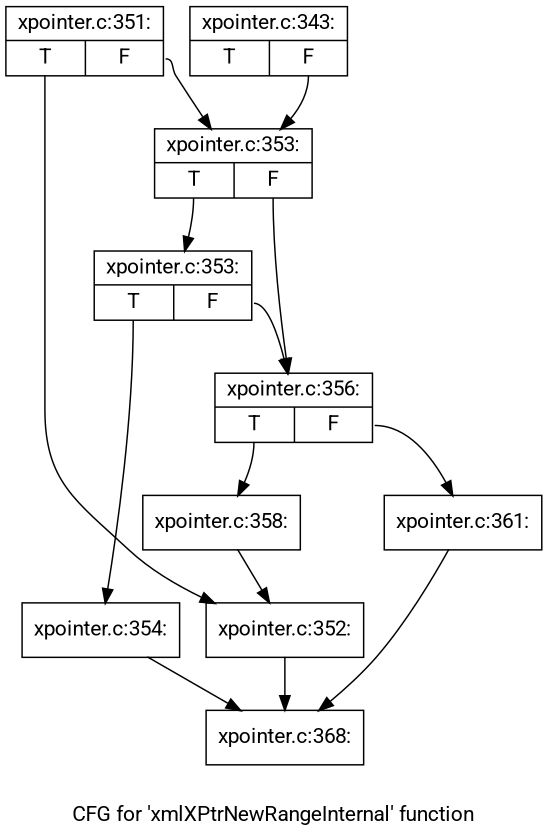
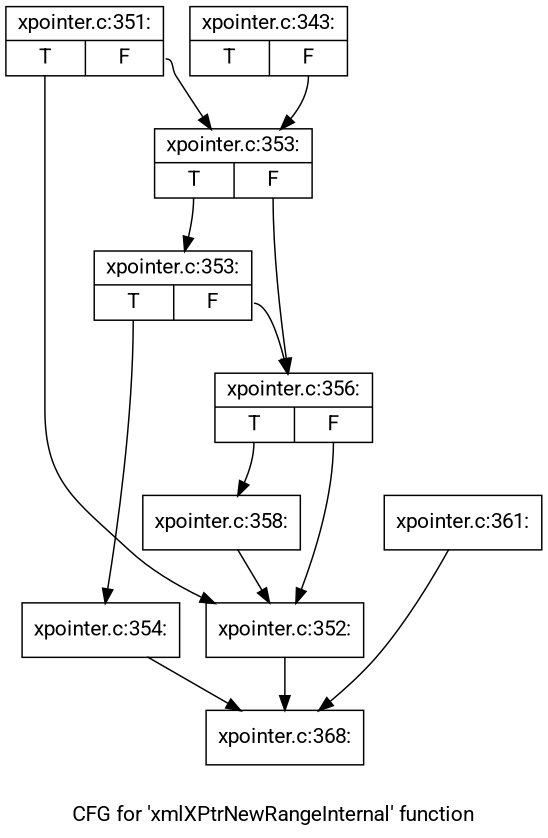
(417, 444) -> (324, 517)
